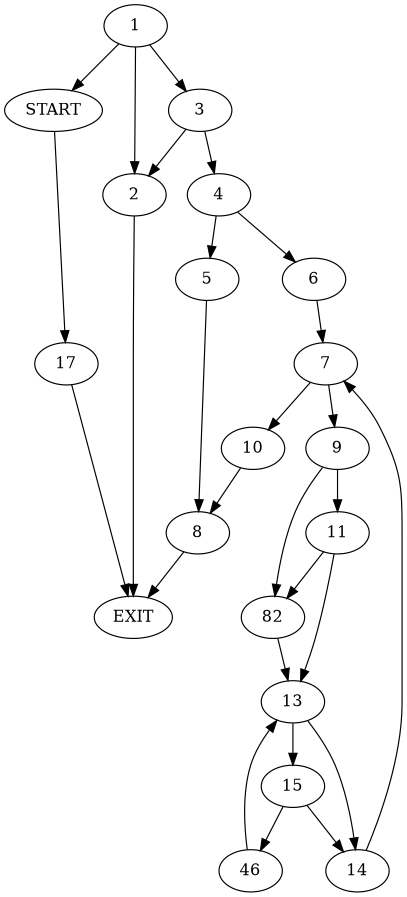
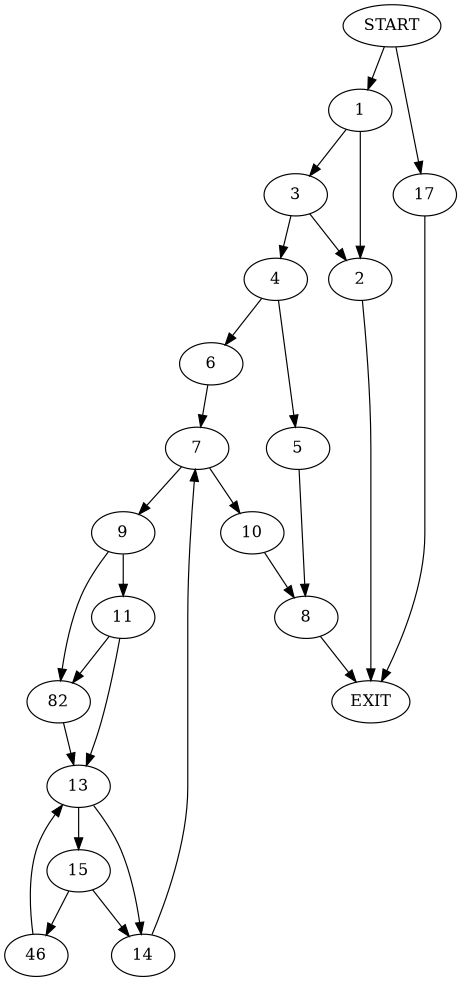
(100, 63) -> (378, 63)
